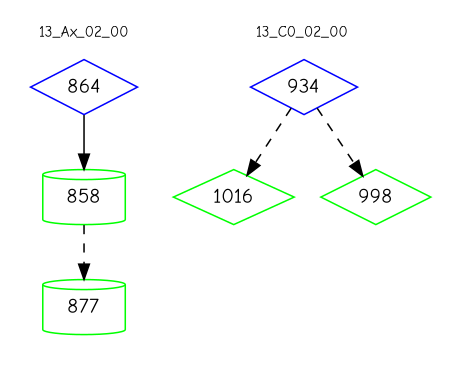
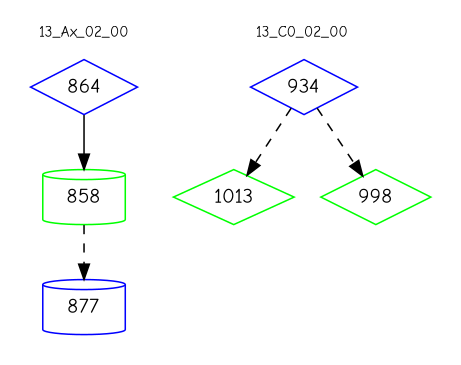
(234, 197) -> (234, 197)
(84, 307) -> (84, 307)
